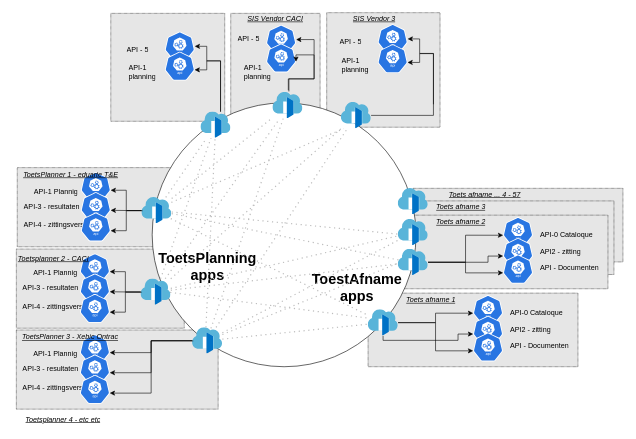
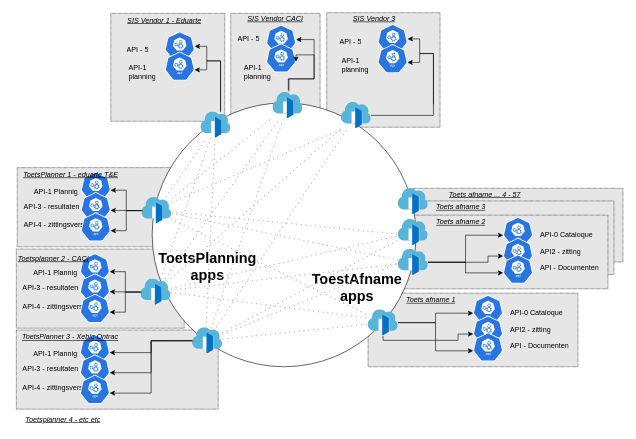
none -> (164, 21)
